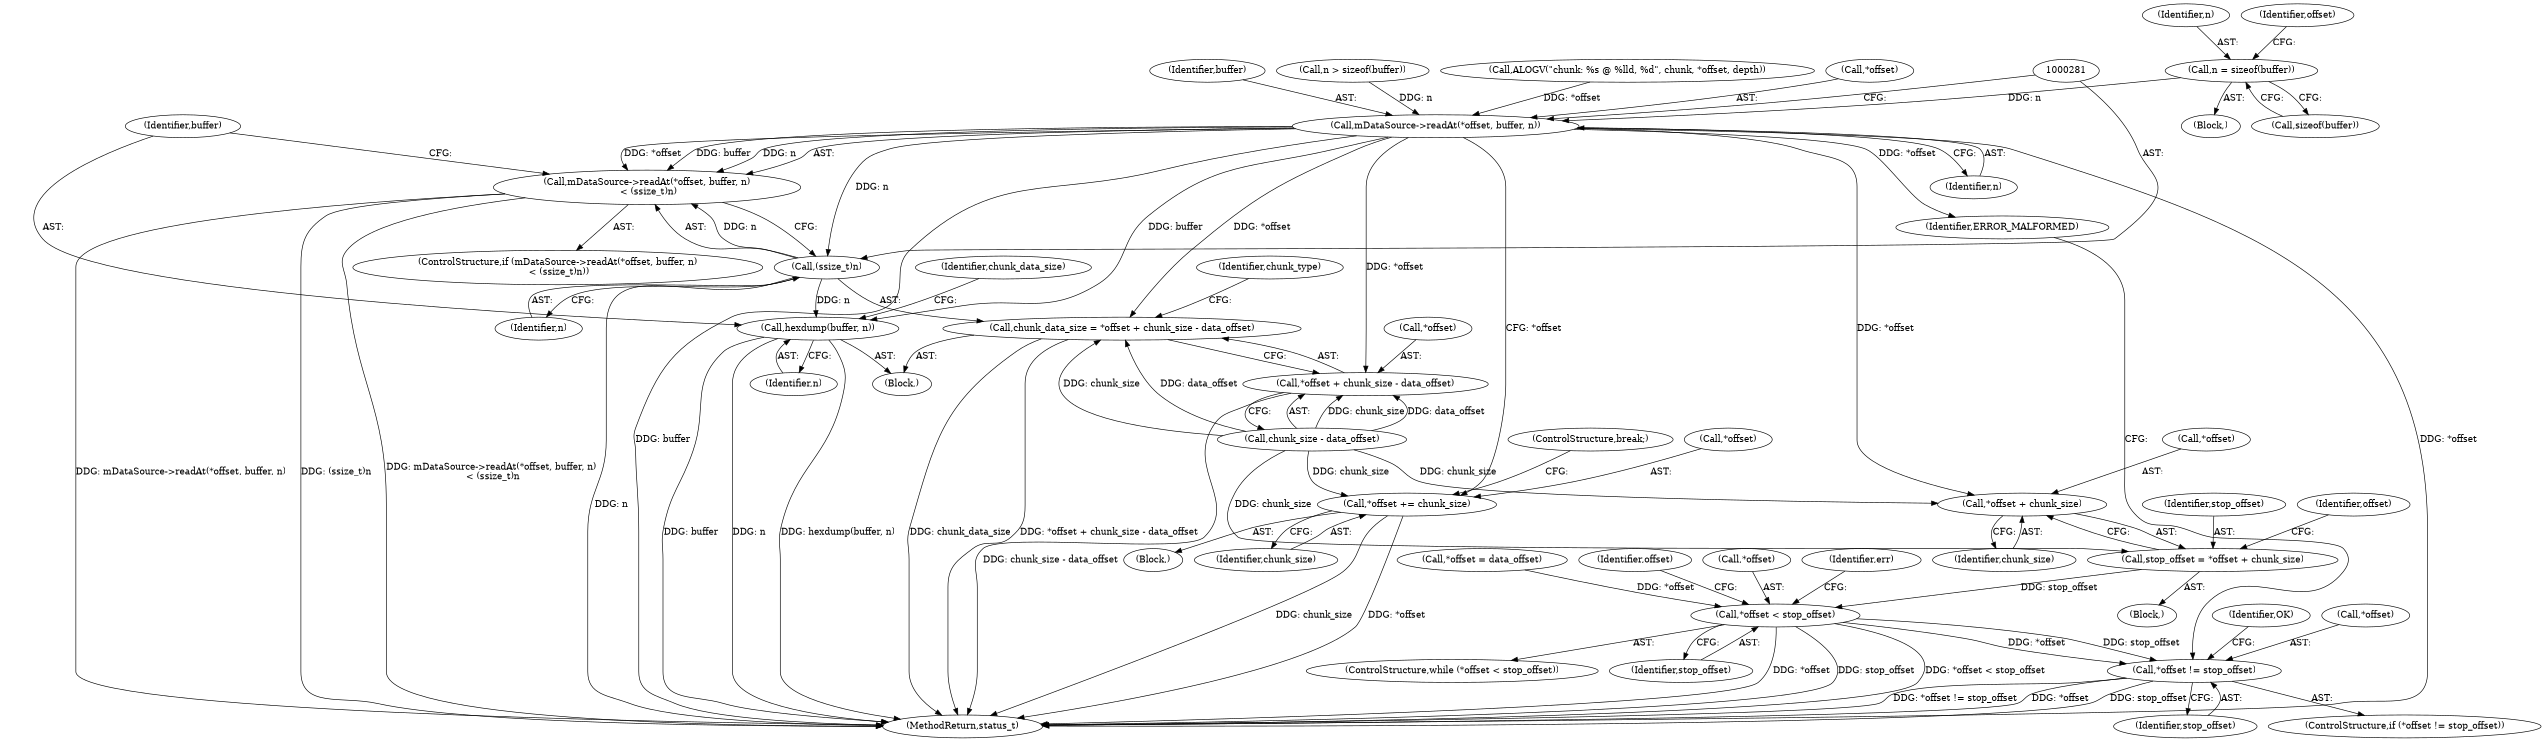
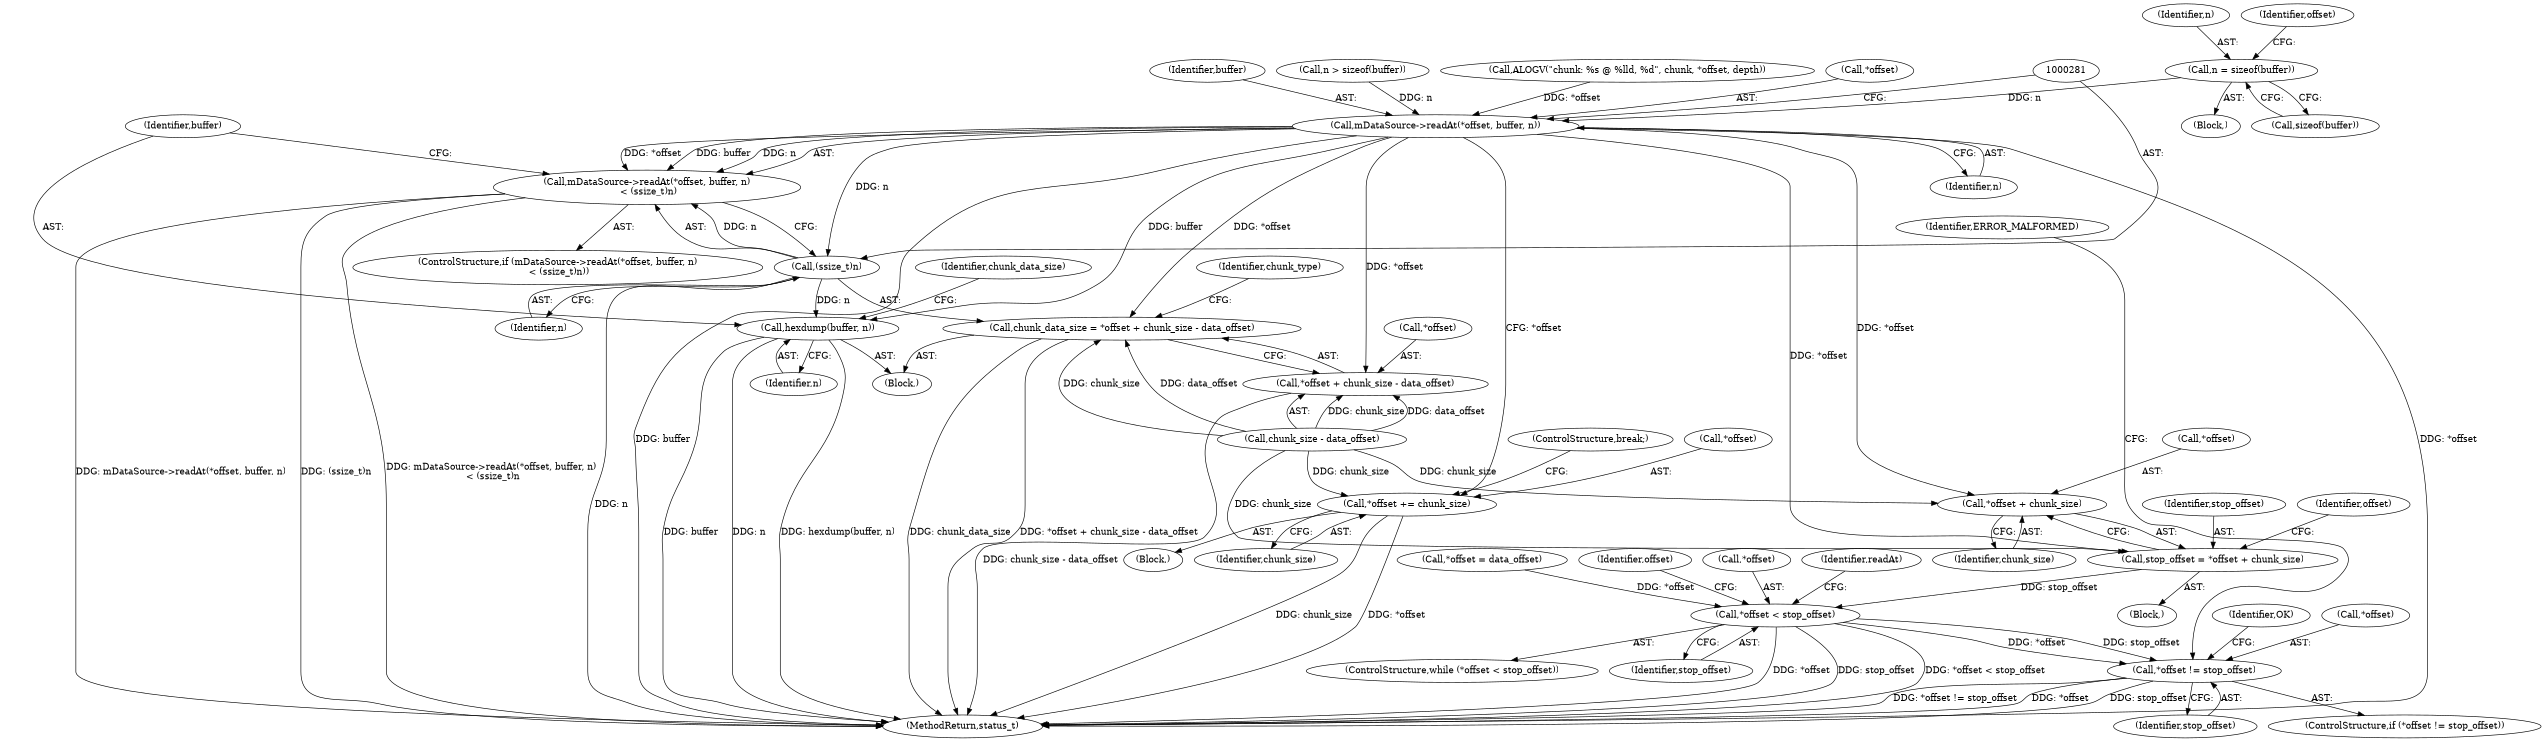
(1774, 137) -> (1790, 385)
(1246, 411) -> none
(1861, 560) -> (1861, 560)
